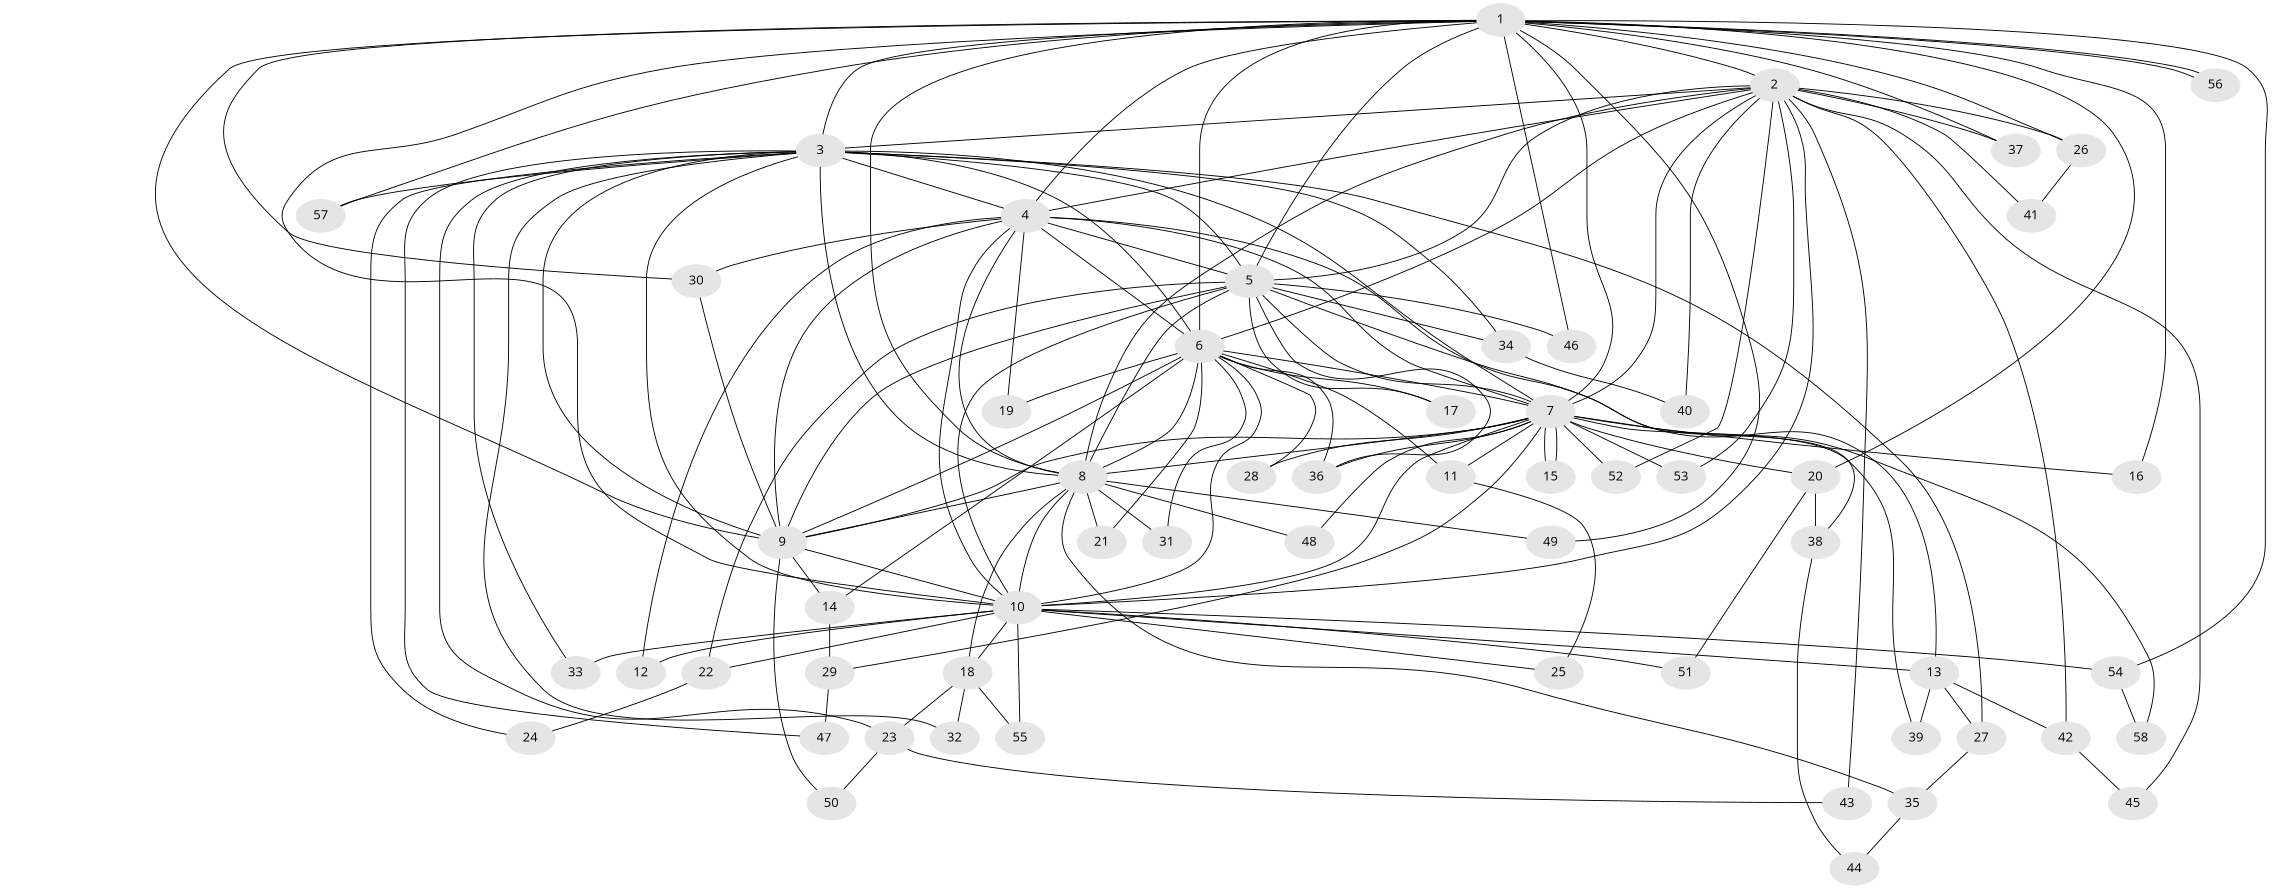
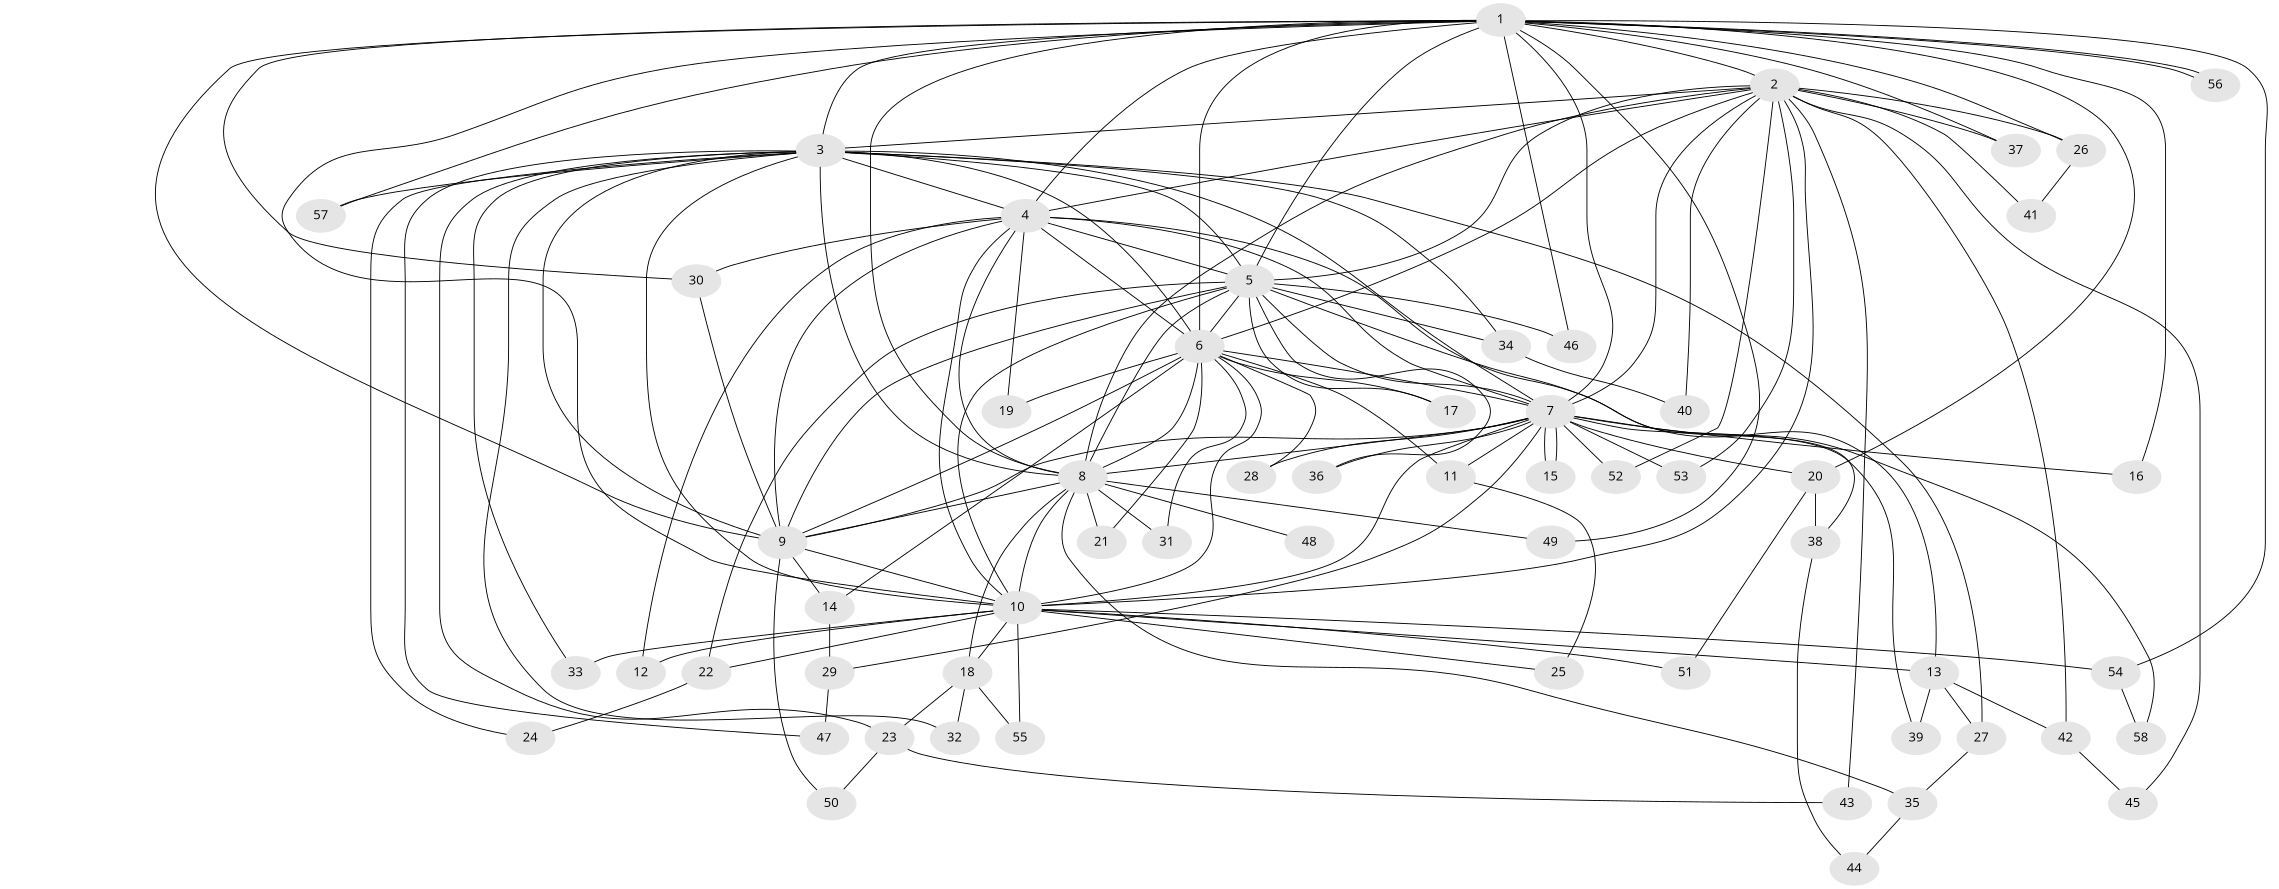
(1325, 395) -> (1225, 314)
(1391, 460) -> none
